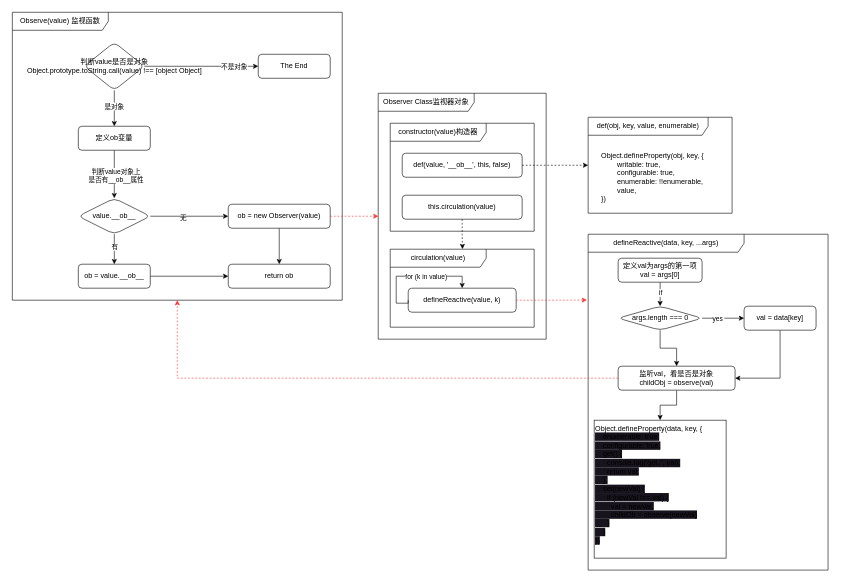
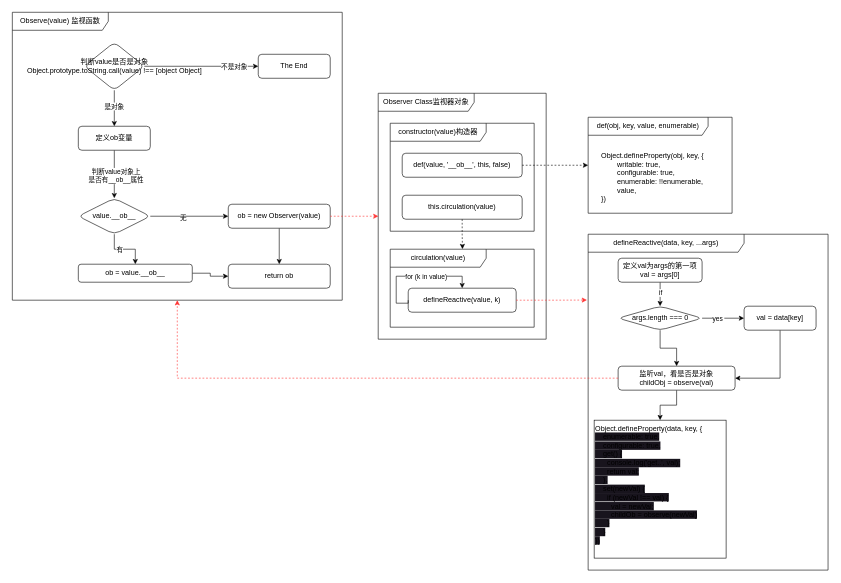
(114, 276) -> (135, 273)
